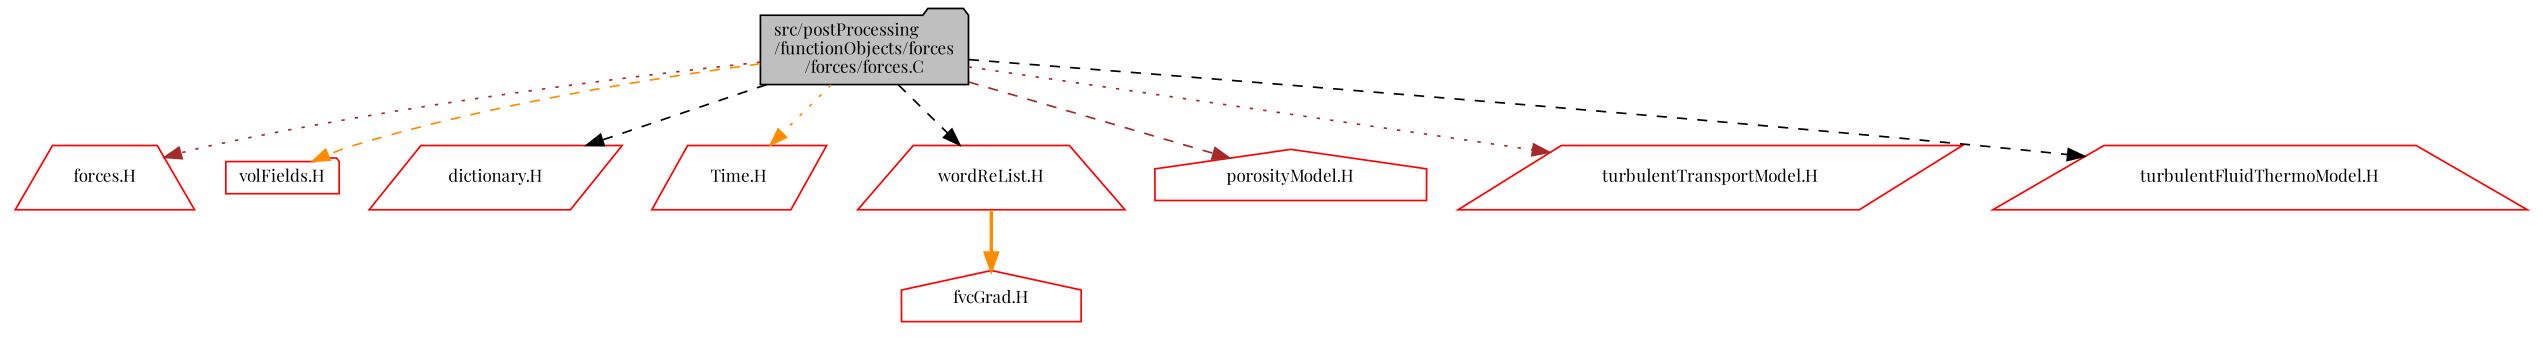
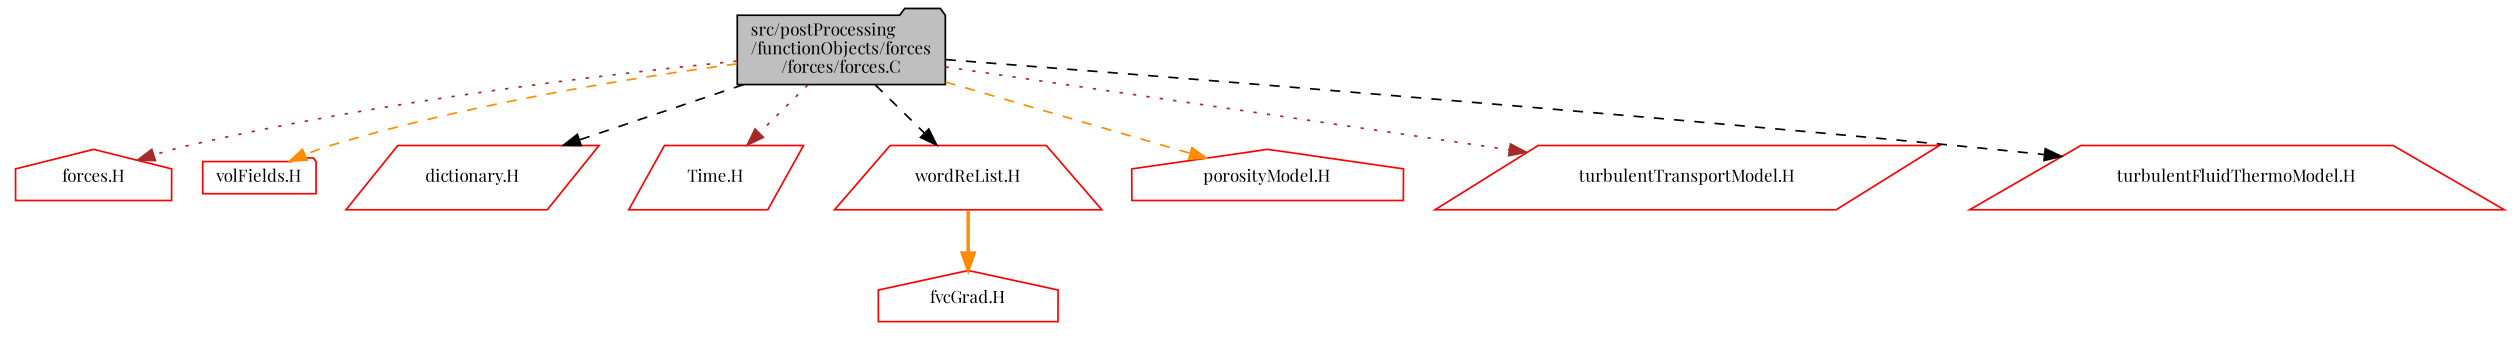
(807, 109) -> (784, 109)
(1091, 118) -> (1068, 118)
(105, 178) -> (94, 178)
